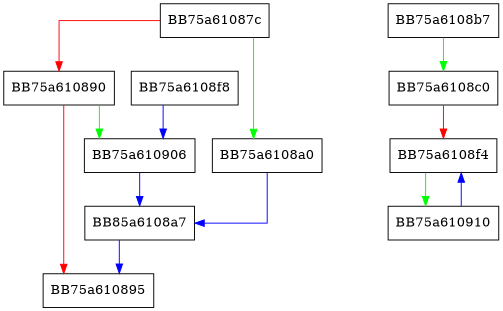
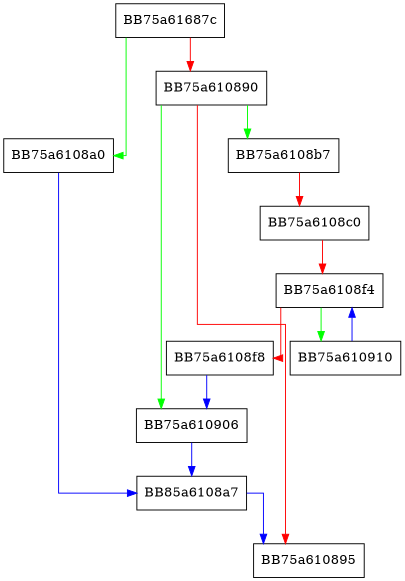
(215, 21) -> (170, 21)
(443, 50) -> (300, 185)
none -> (248, 117)
none -> (281, 333)
